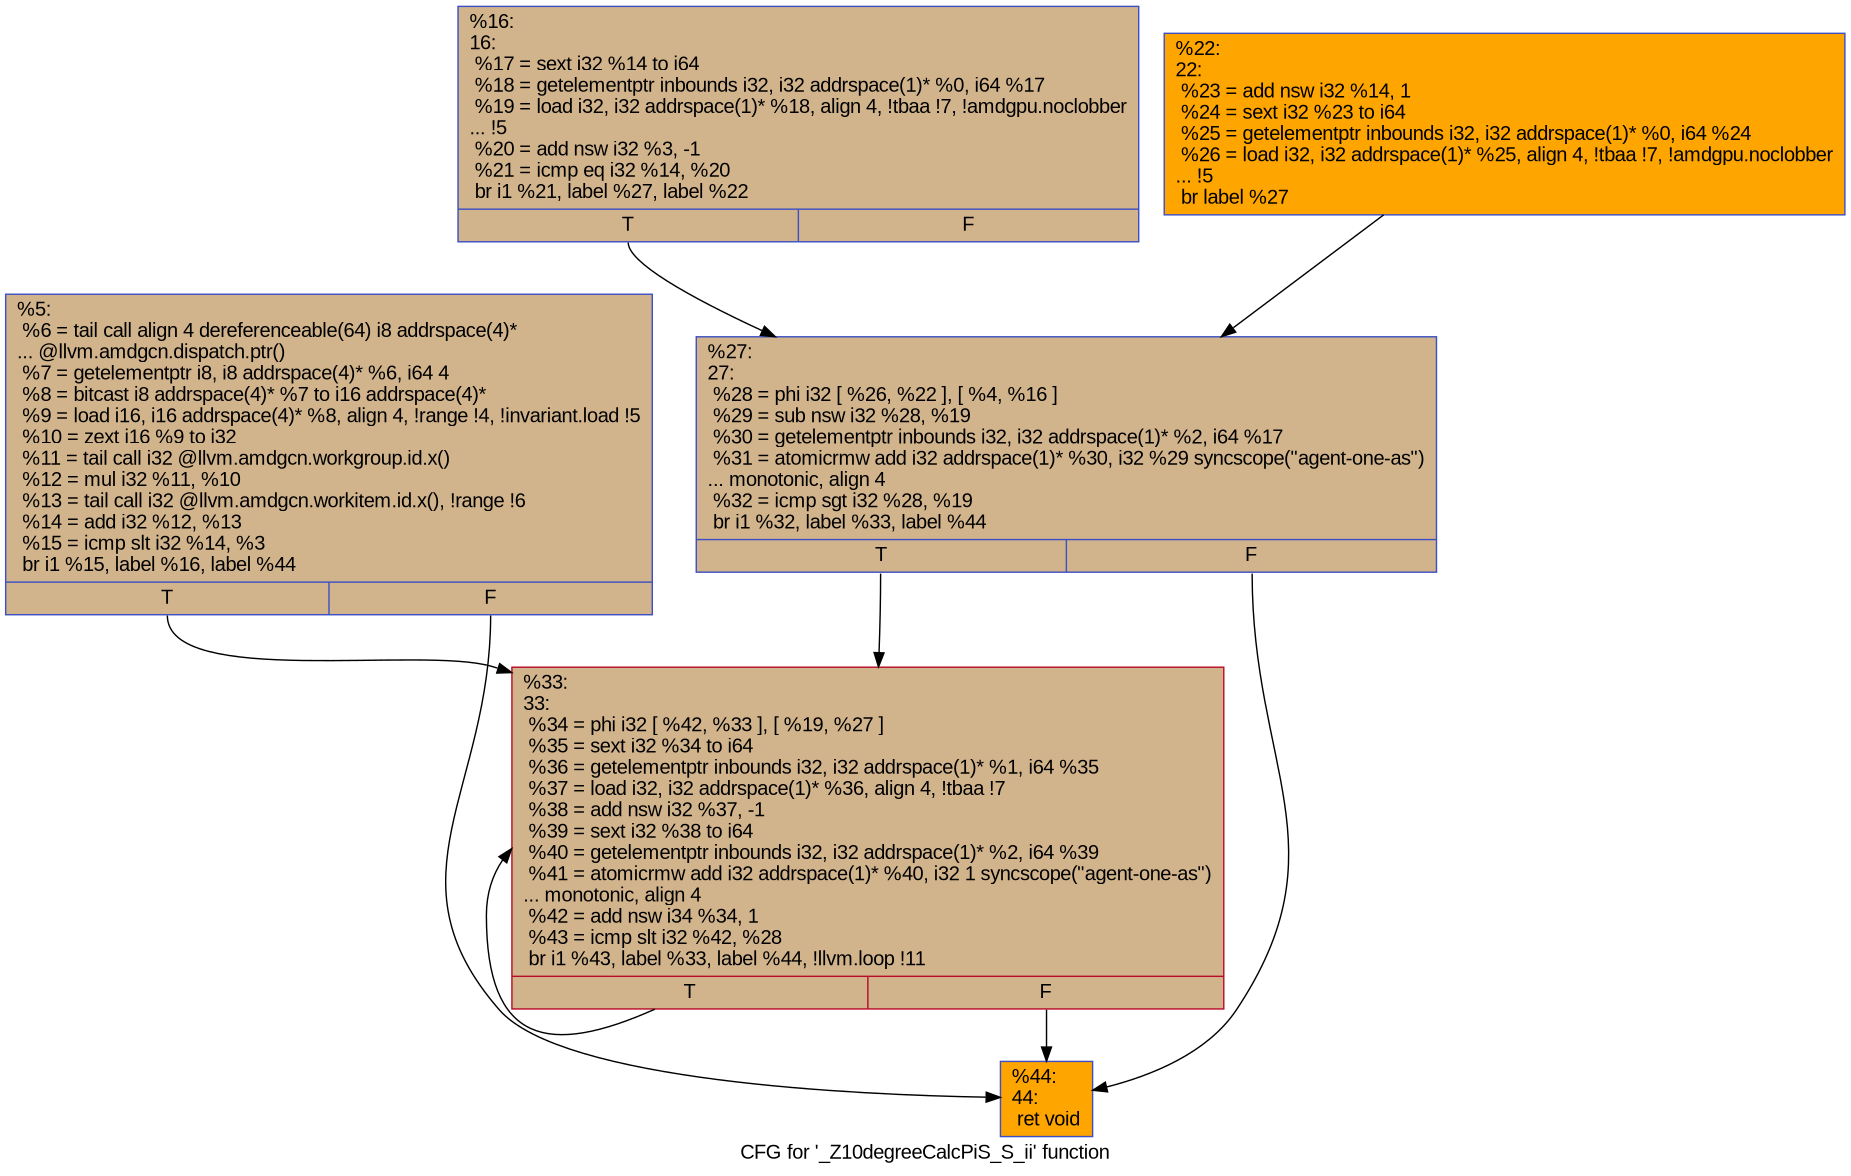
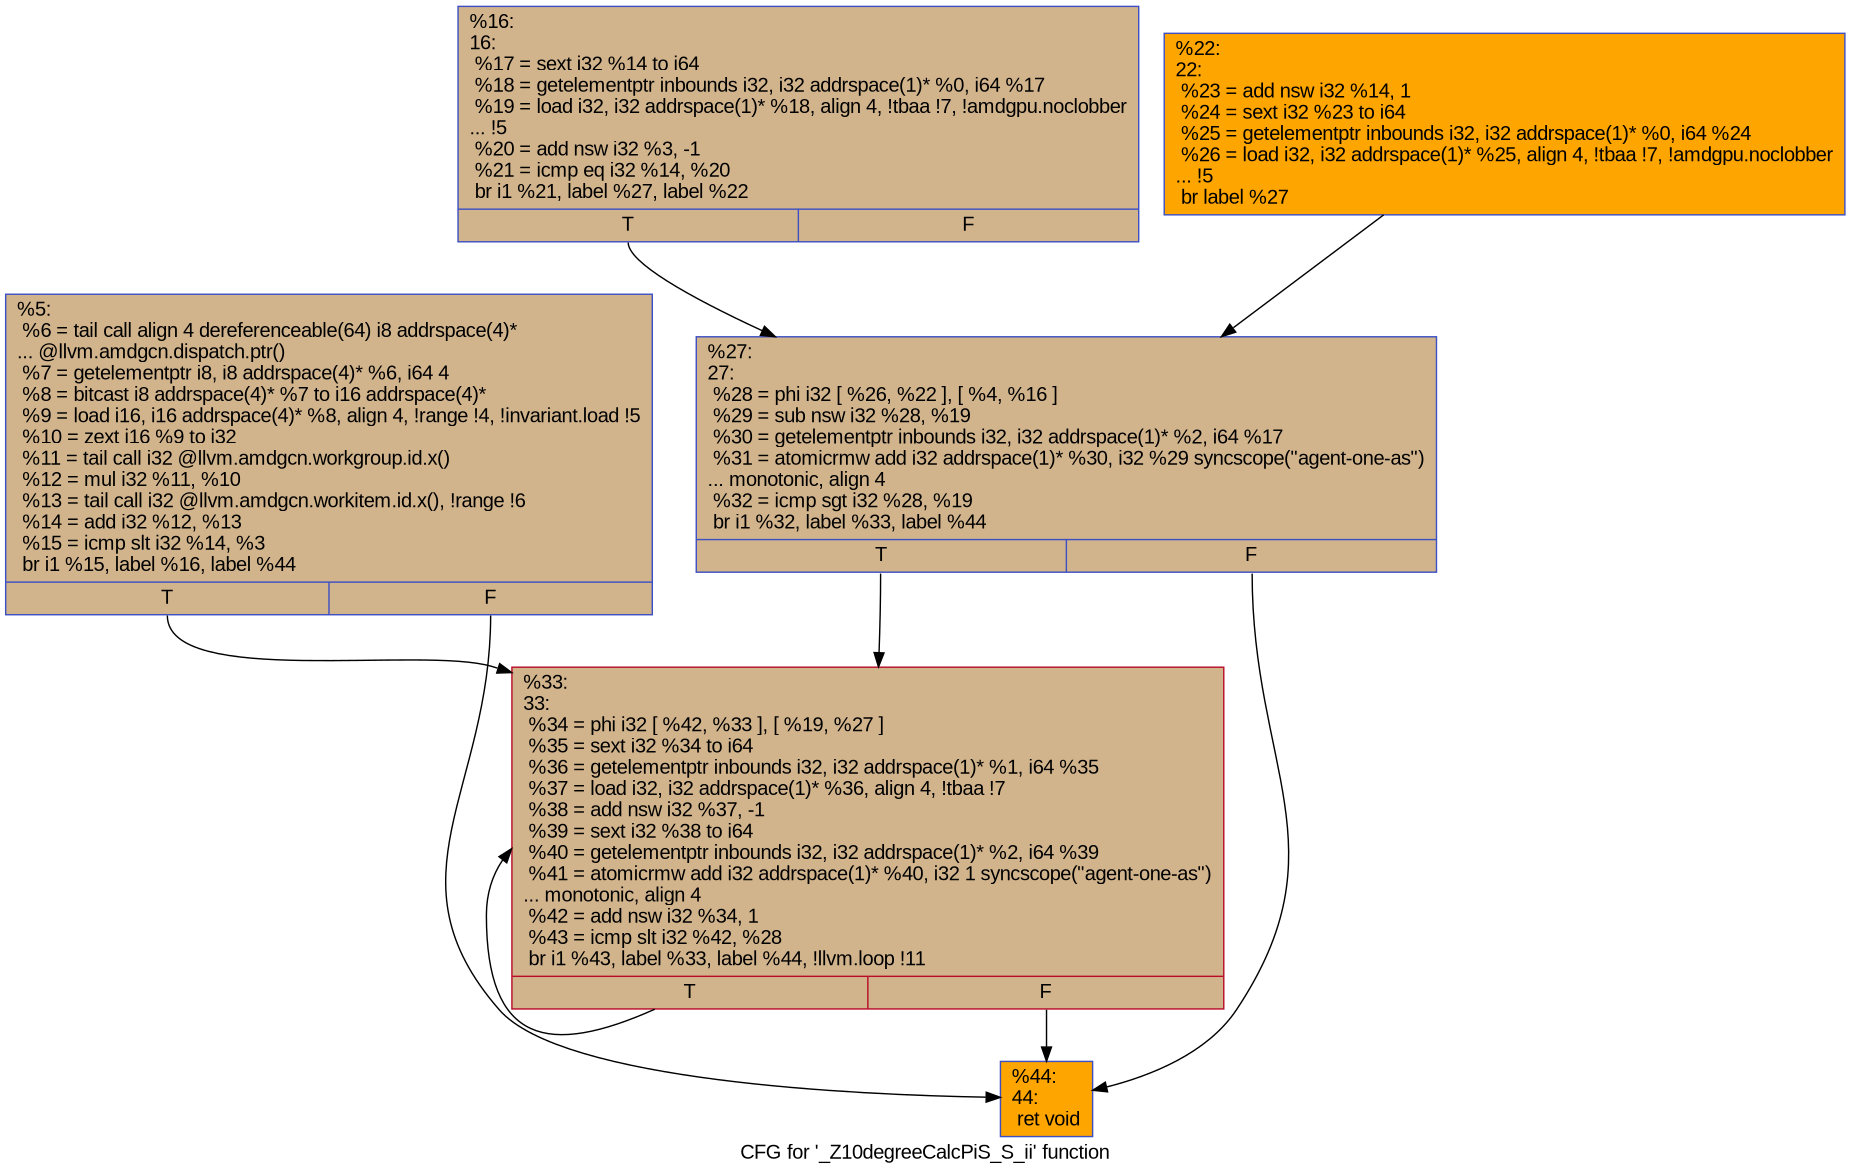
(641, 917) -> (641, 917)
